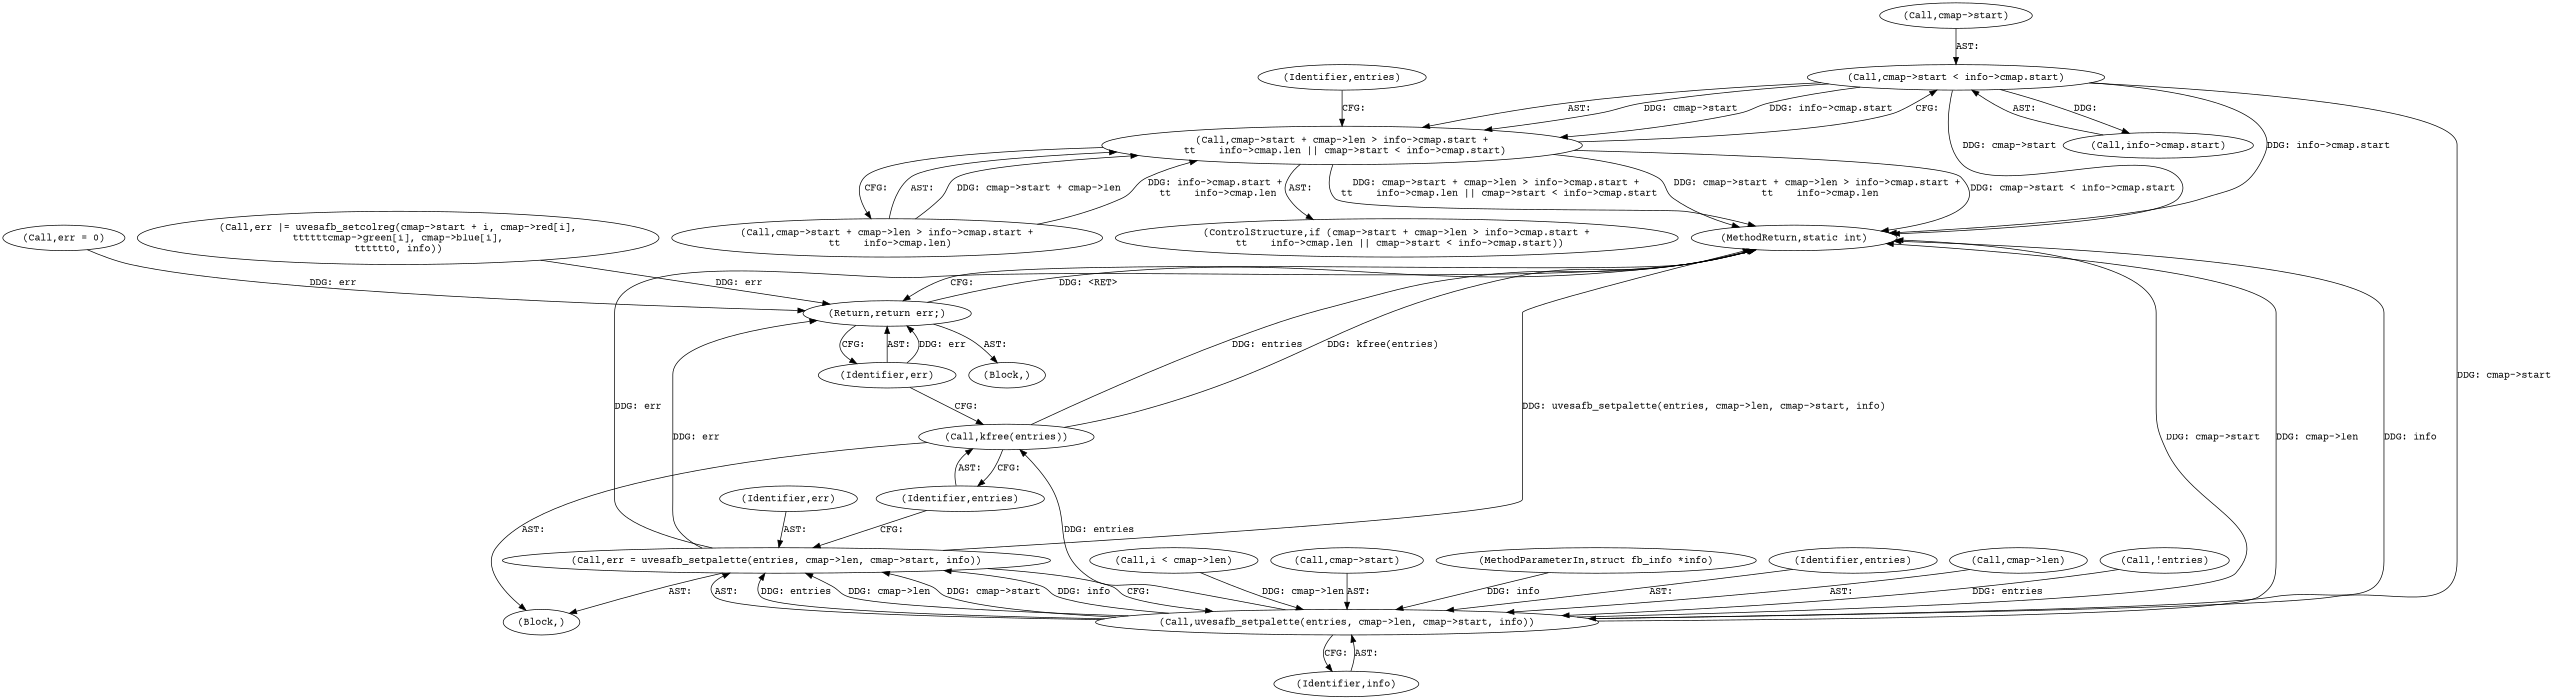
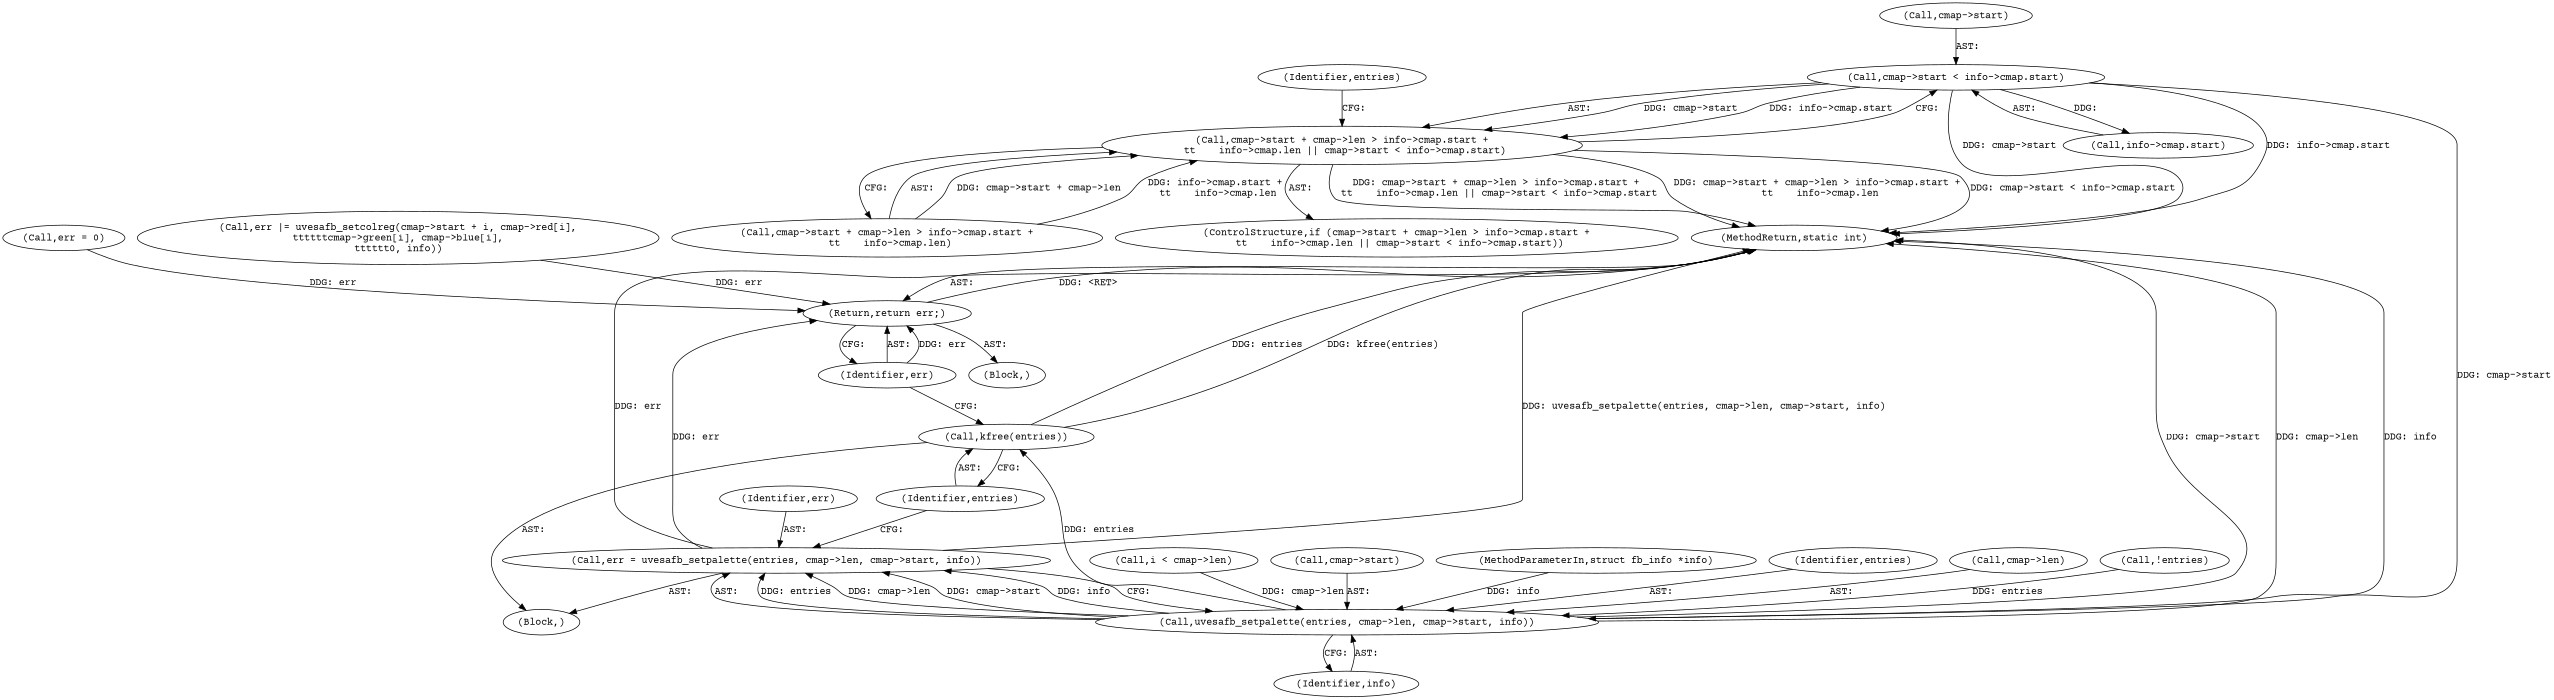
(965, 283) -> (965, 283)
